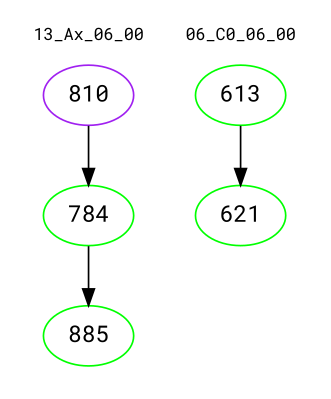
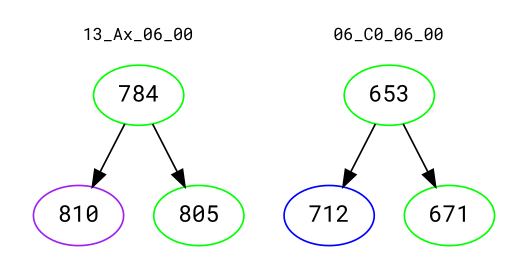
(241, 95) -> (389, 95)
(89, 147) -> (112, 148)
(241, 216) -> (449, 216)
none -> (329, 216)
(89, 336) -> (199, 216)
